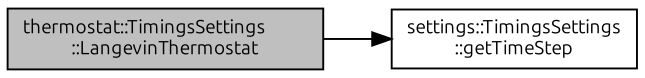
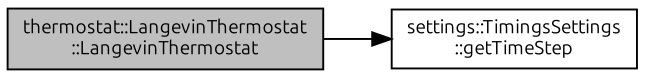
(165, 39) -> (165, 39)
